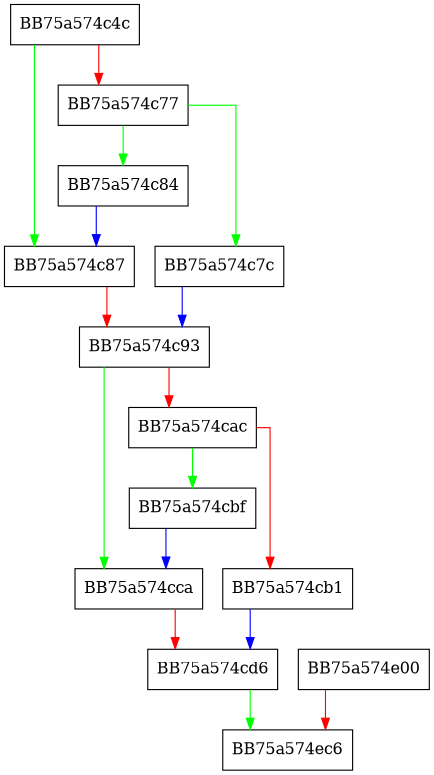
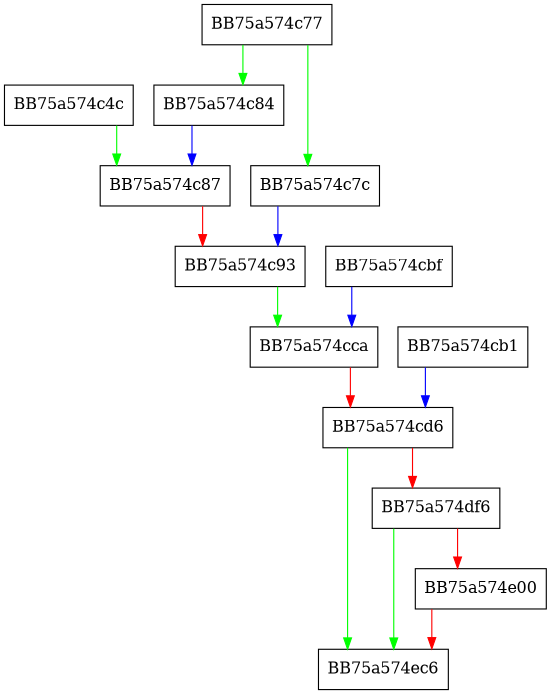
(99, 59) -> none
(193, 428) -> none
none -> (436, 508)
